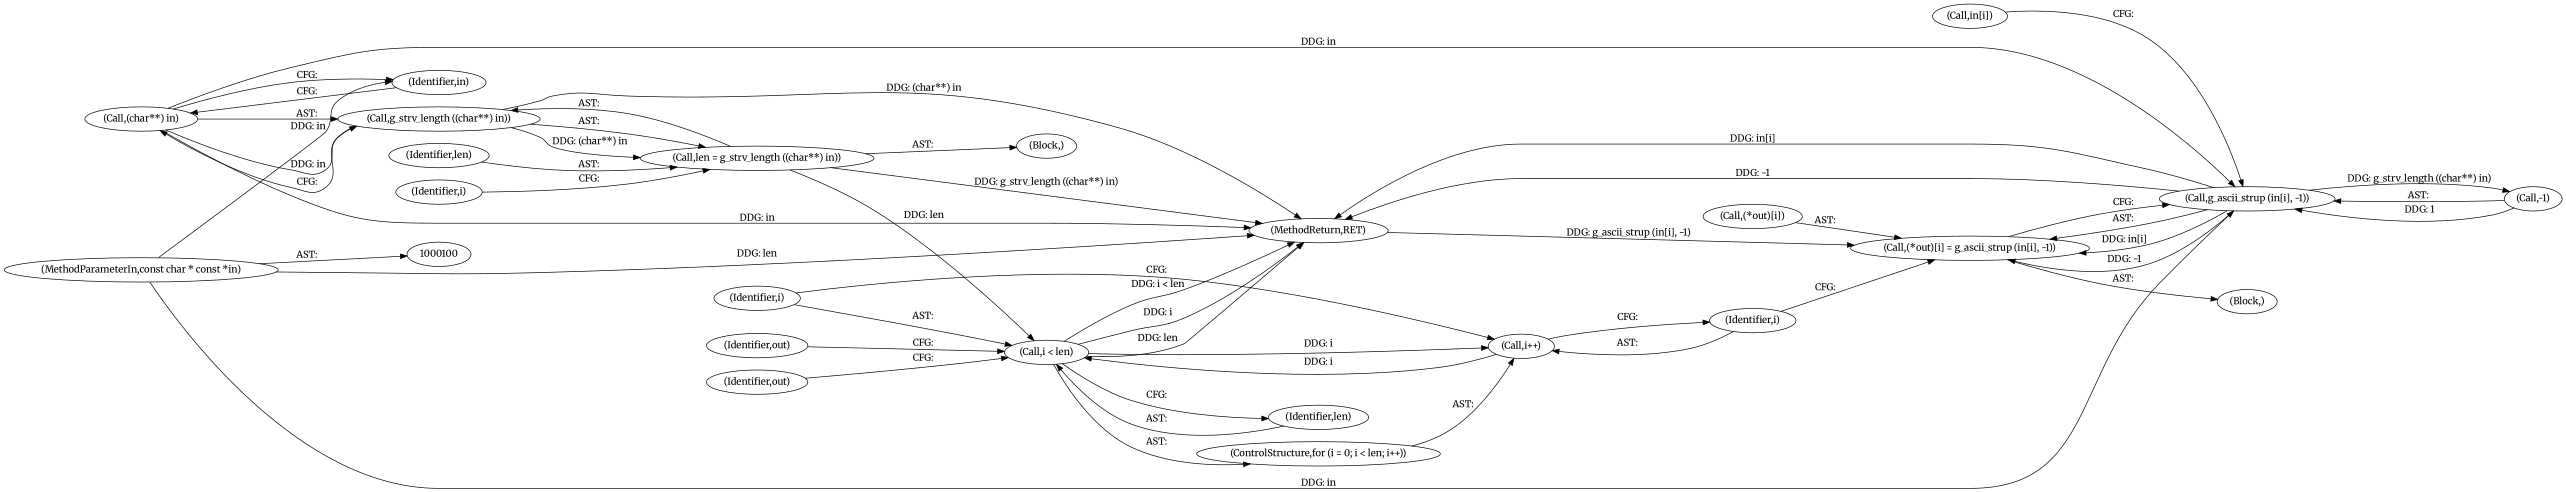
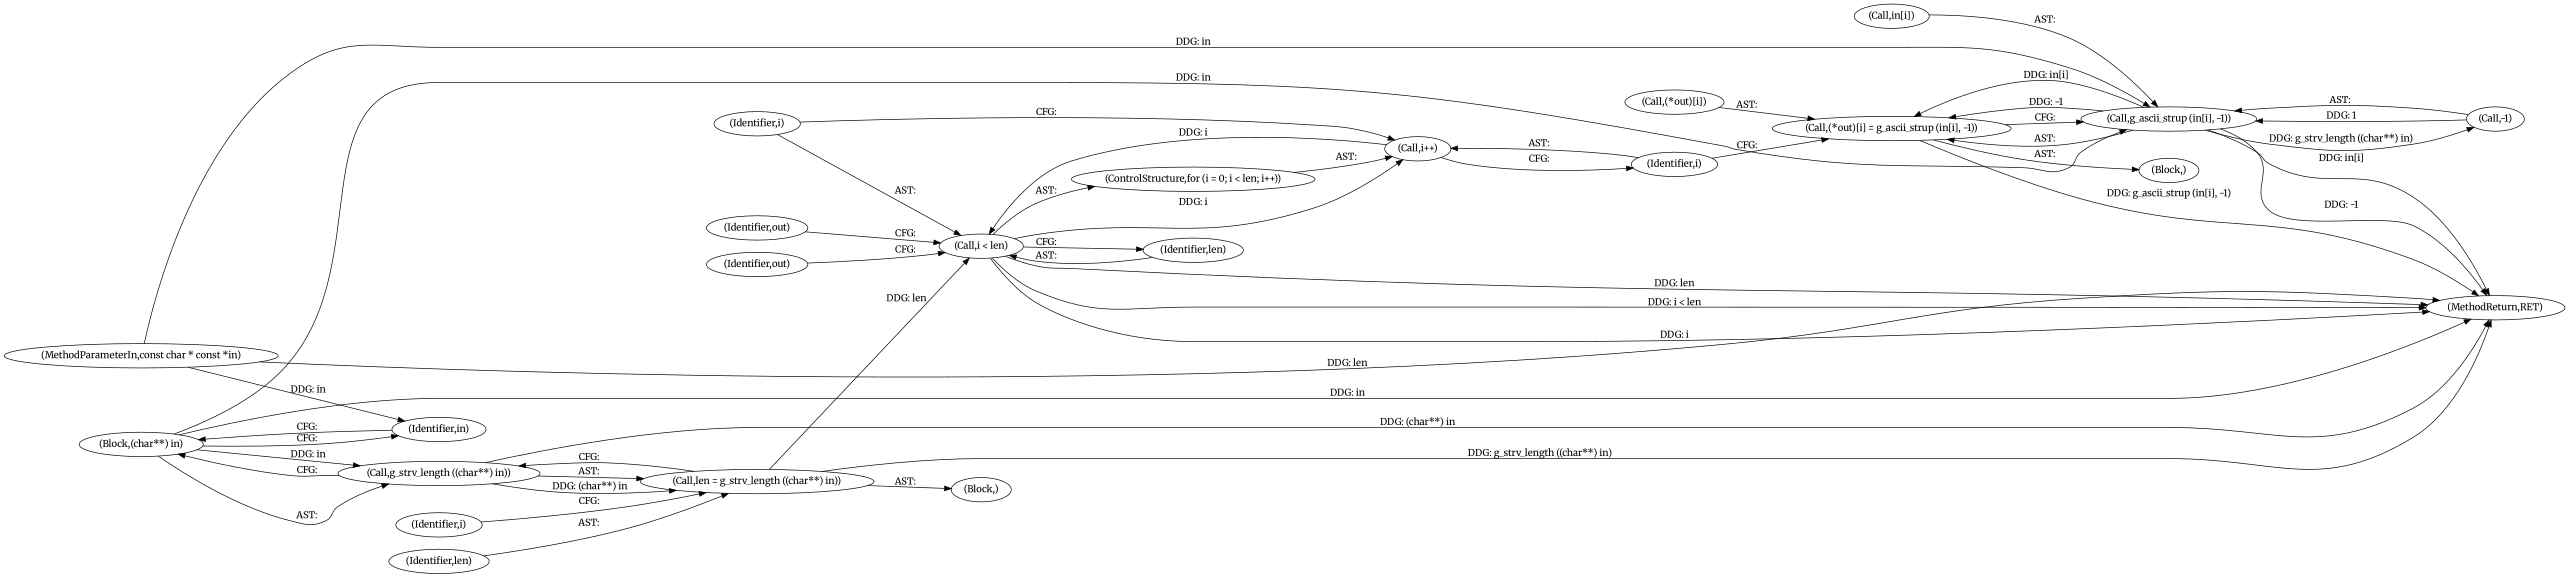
(2124, 15) -> (2046, 20)
(590, 104) -> (590, 458)
(141, 119) -> (141, 444)
(1617, 239) -> (2197, 220)
(439, 254) -> none
